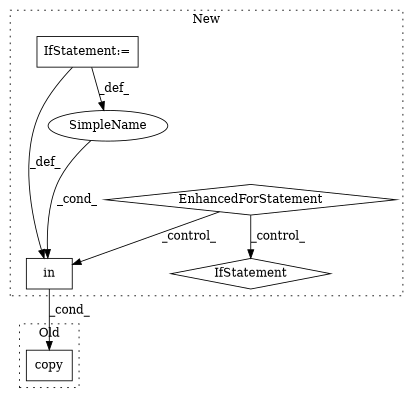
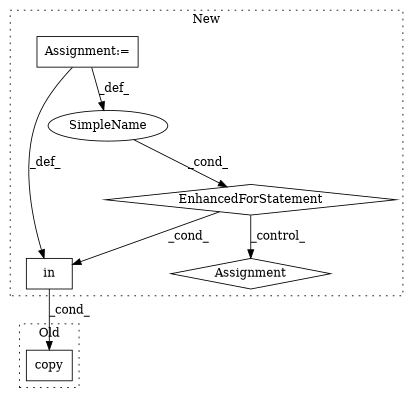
(88, 52) -> (88, 52)
(55, 189) -> (177, 161)
(189, 237) -> (189, 237)
(251, 274) -> (251, 274)
